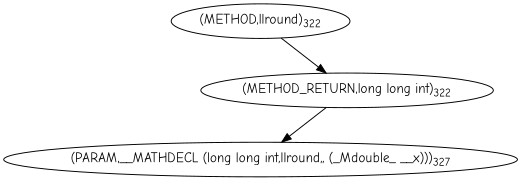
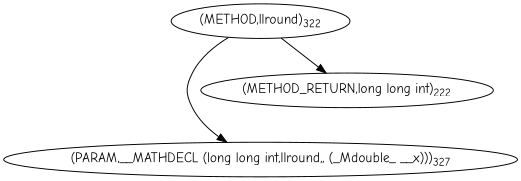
(443, 89) -> (443, 89)
(308, 122) -> (188, 84)
